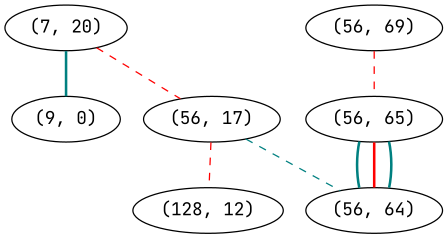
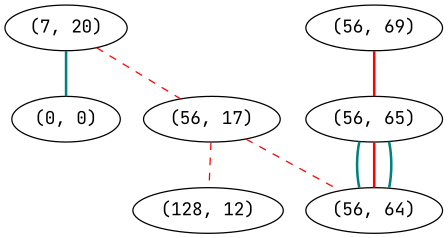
(374, 74) -> (374, 74)
(66, 119) -> (66, 119)
(293, 165) -> (293, 165)
